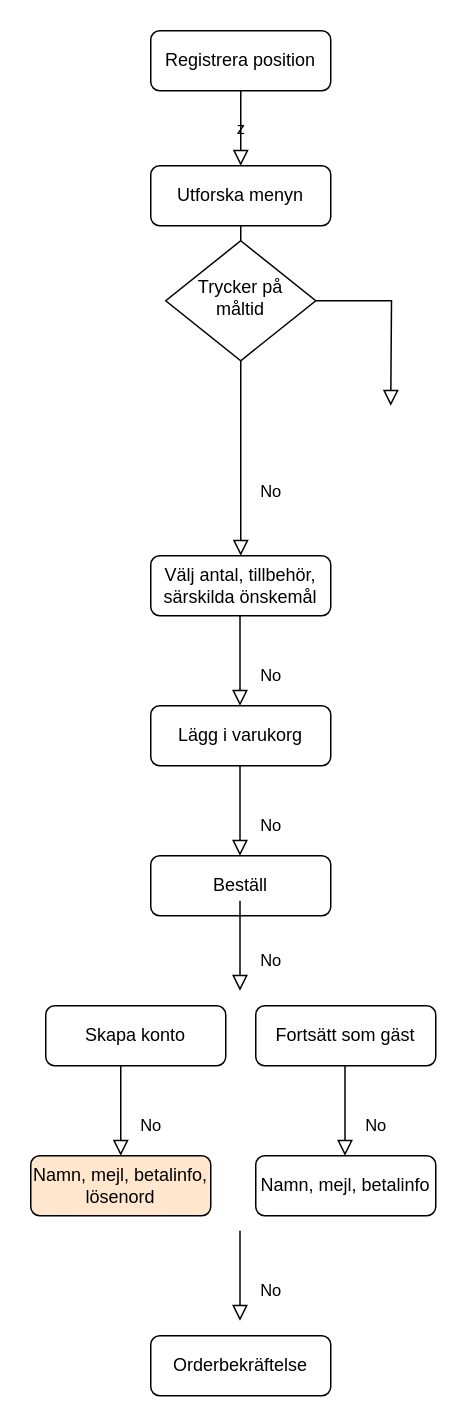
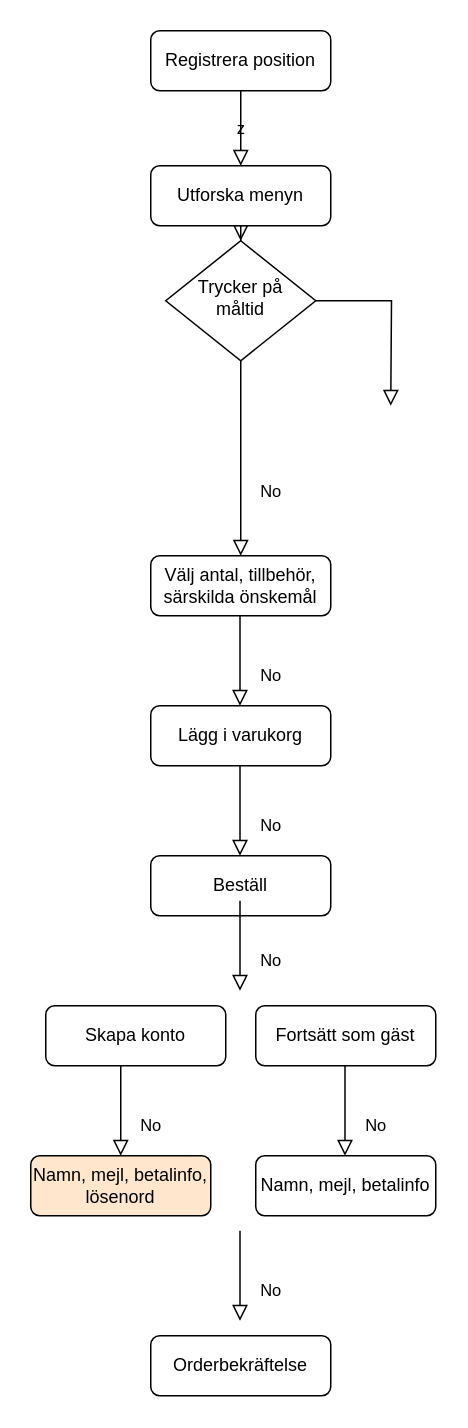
(241, 234) -> (241, 235)
